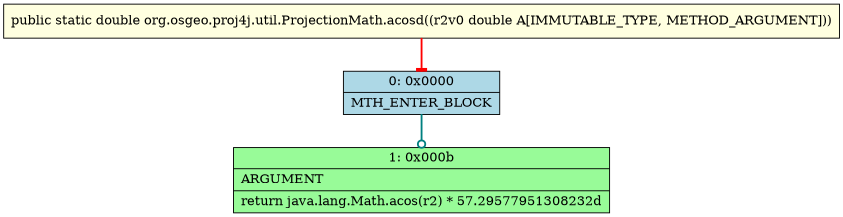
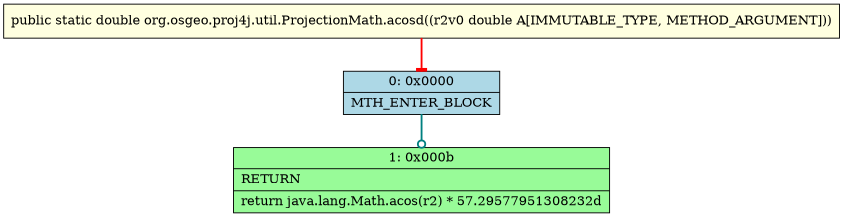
(282, 179) -> (271, 179)
